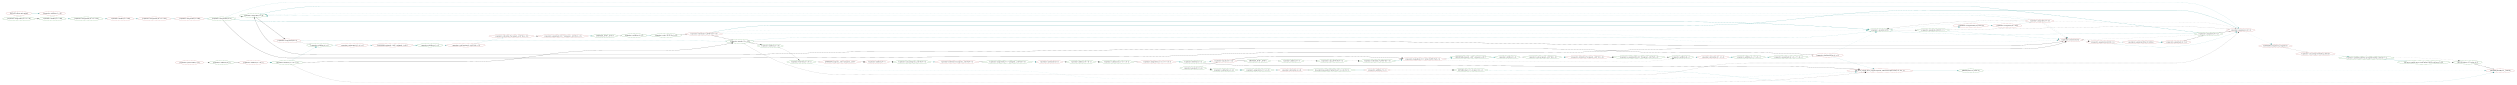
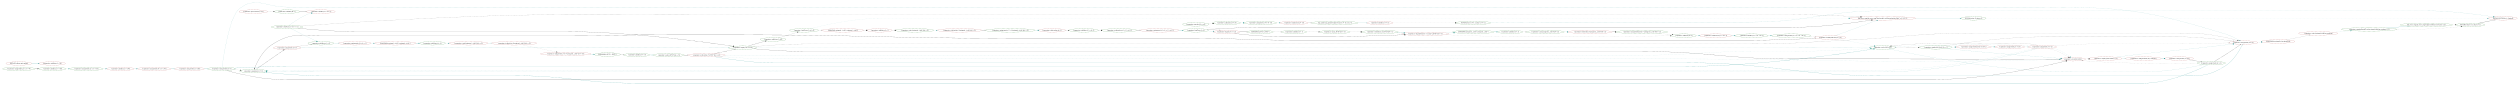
(269, 63) -> (300, 18)
